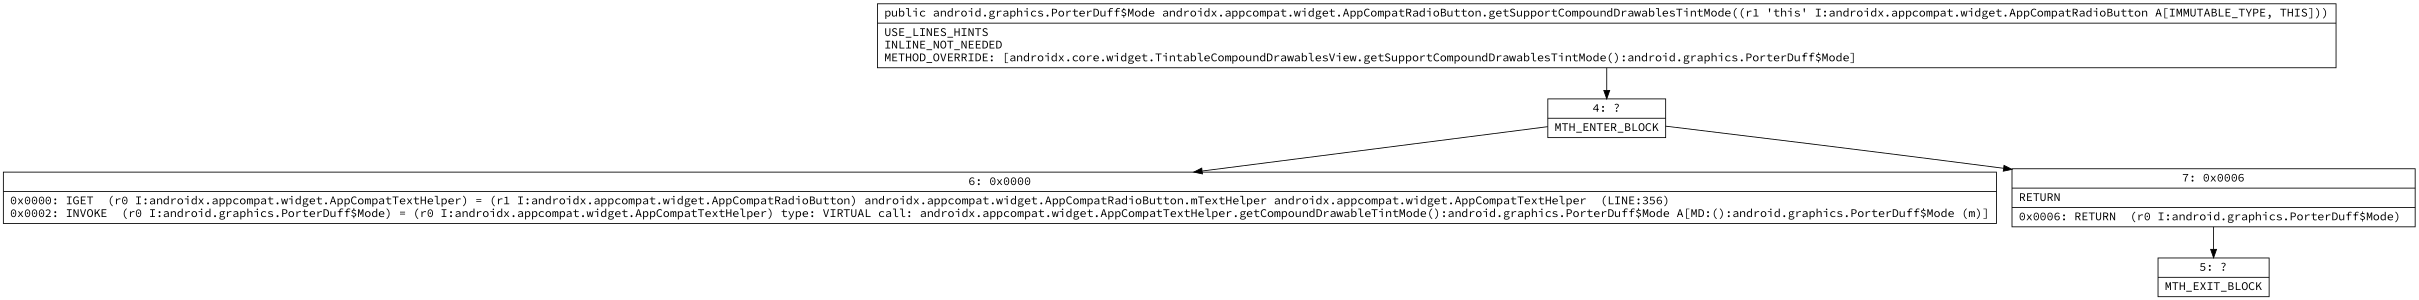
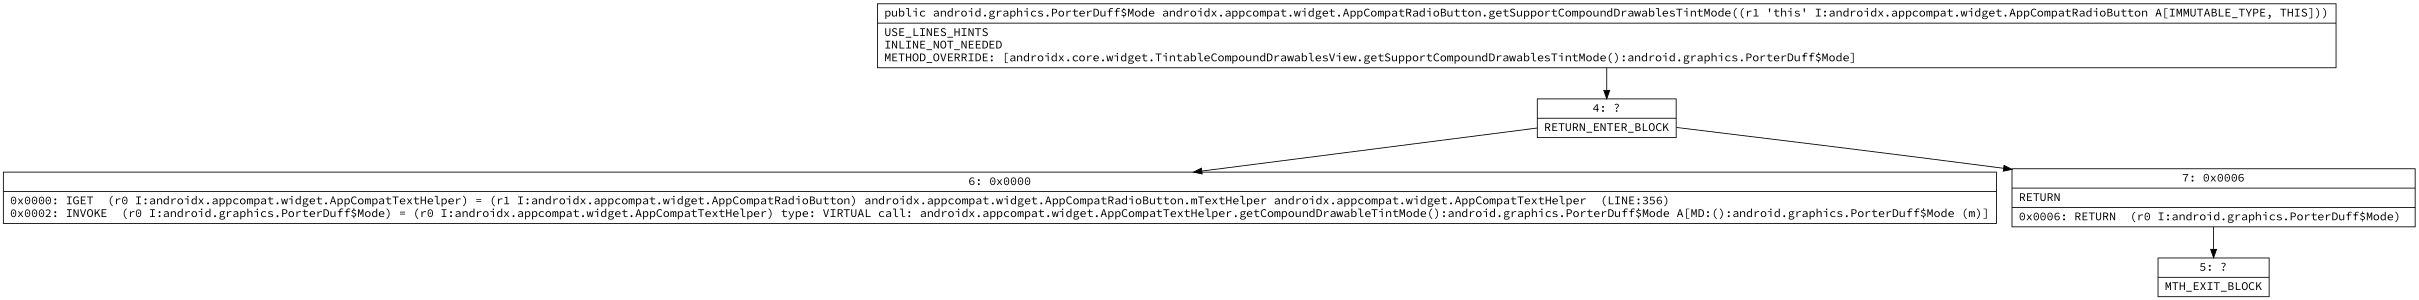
(1607, 128) -> (1607, 128)
